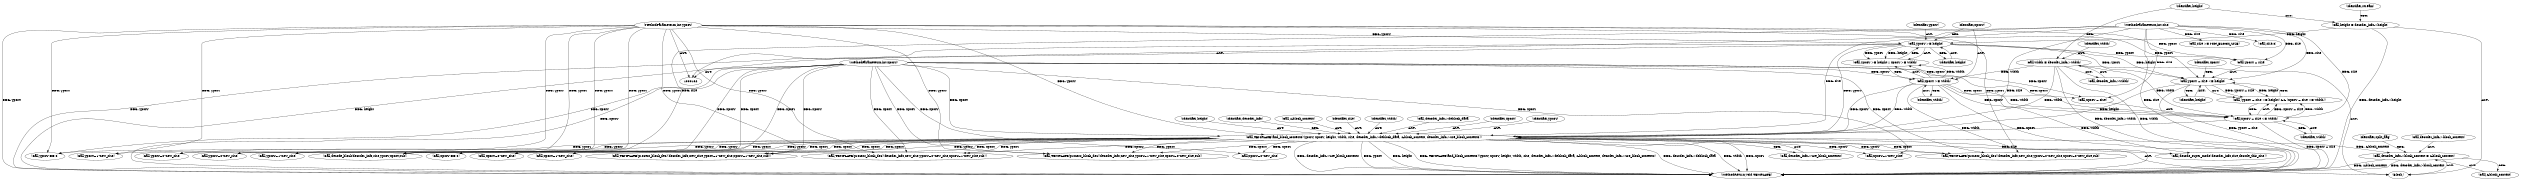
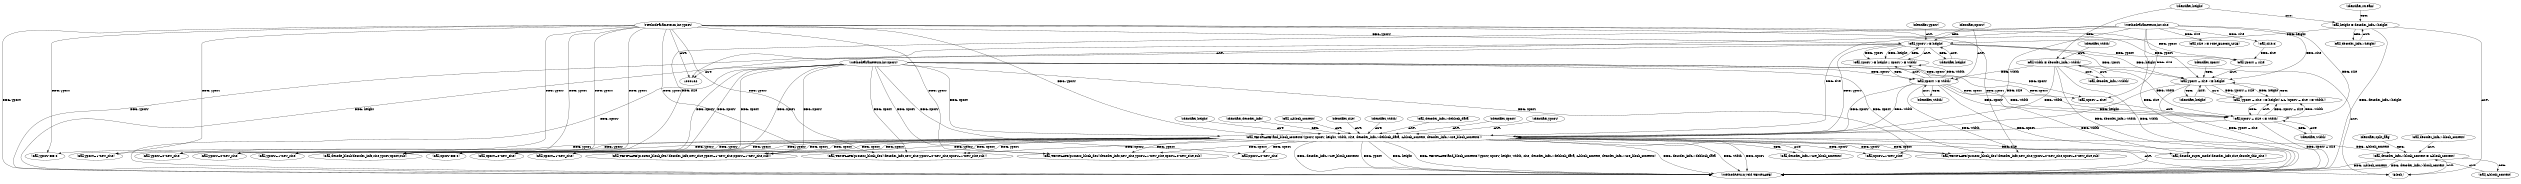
(2246, 31) -> (2260, 52)
none -> (2355, 44)
(458, 132) -> (682, 147)
